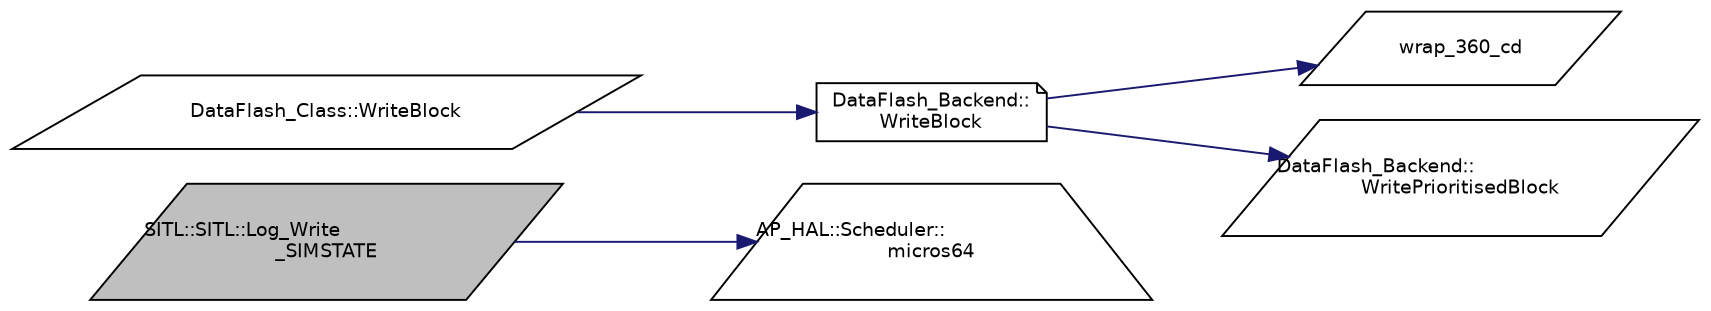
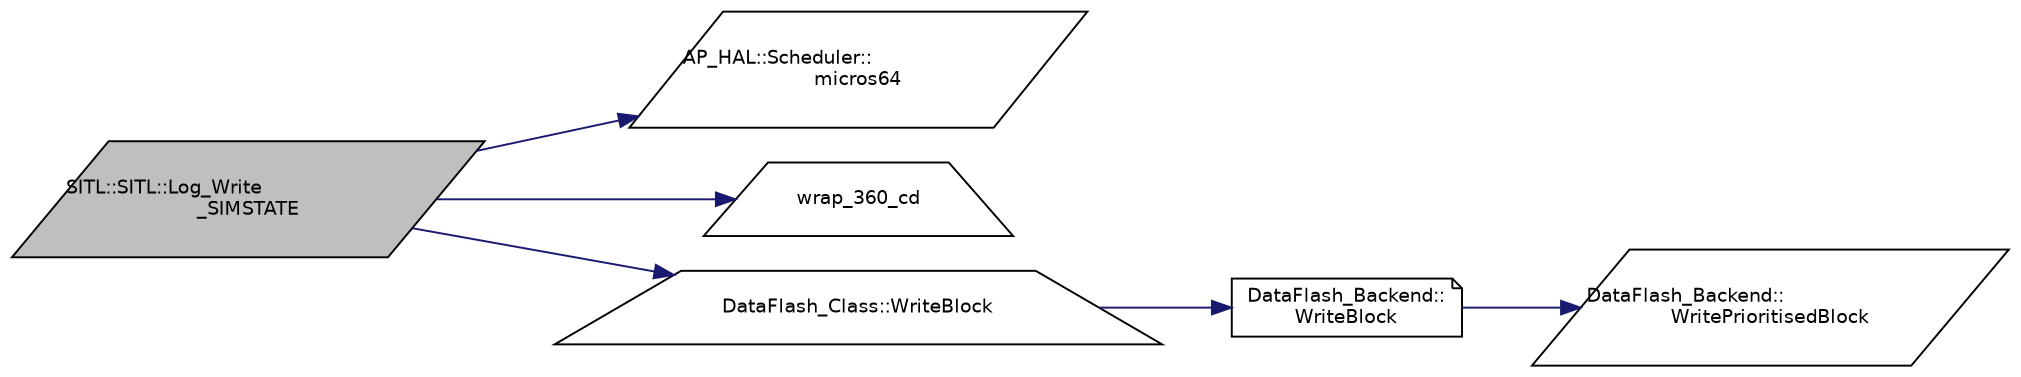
(1461, 48) -> (858, 199)
(1173, 83) -> (576, 199)
(327, 112) -> (858, 308)
(932, 242) -> (858, 70)
none -> (534, 250)
